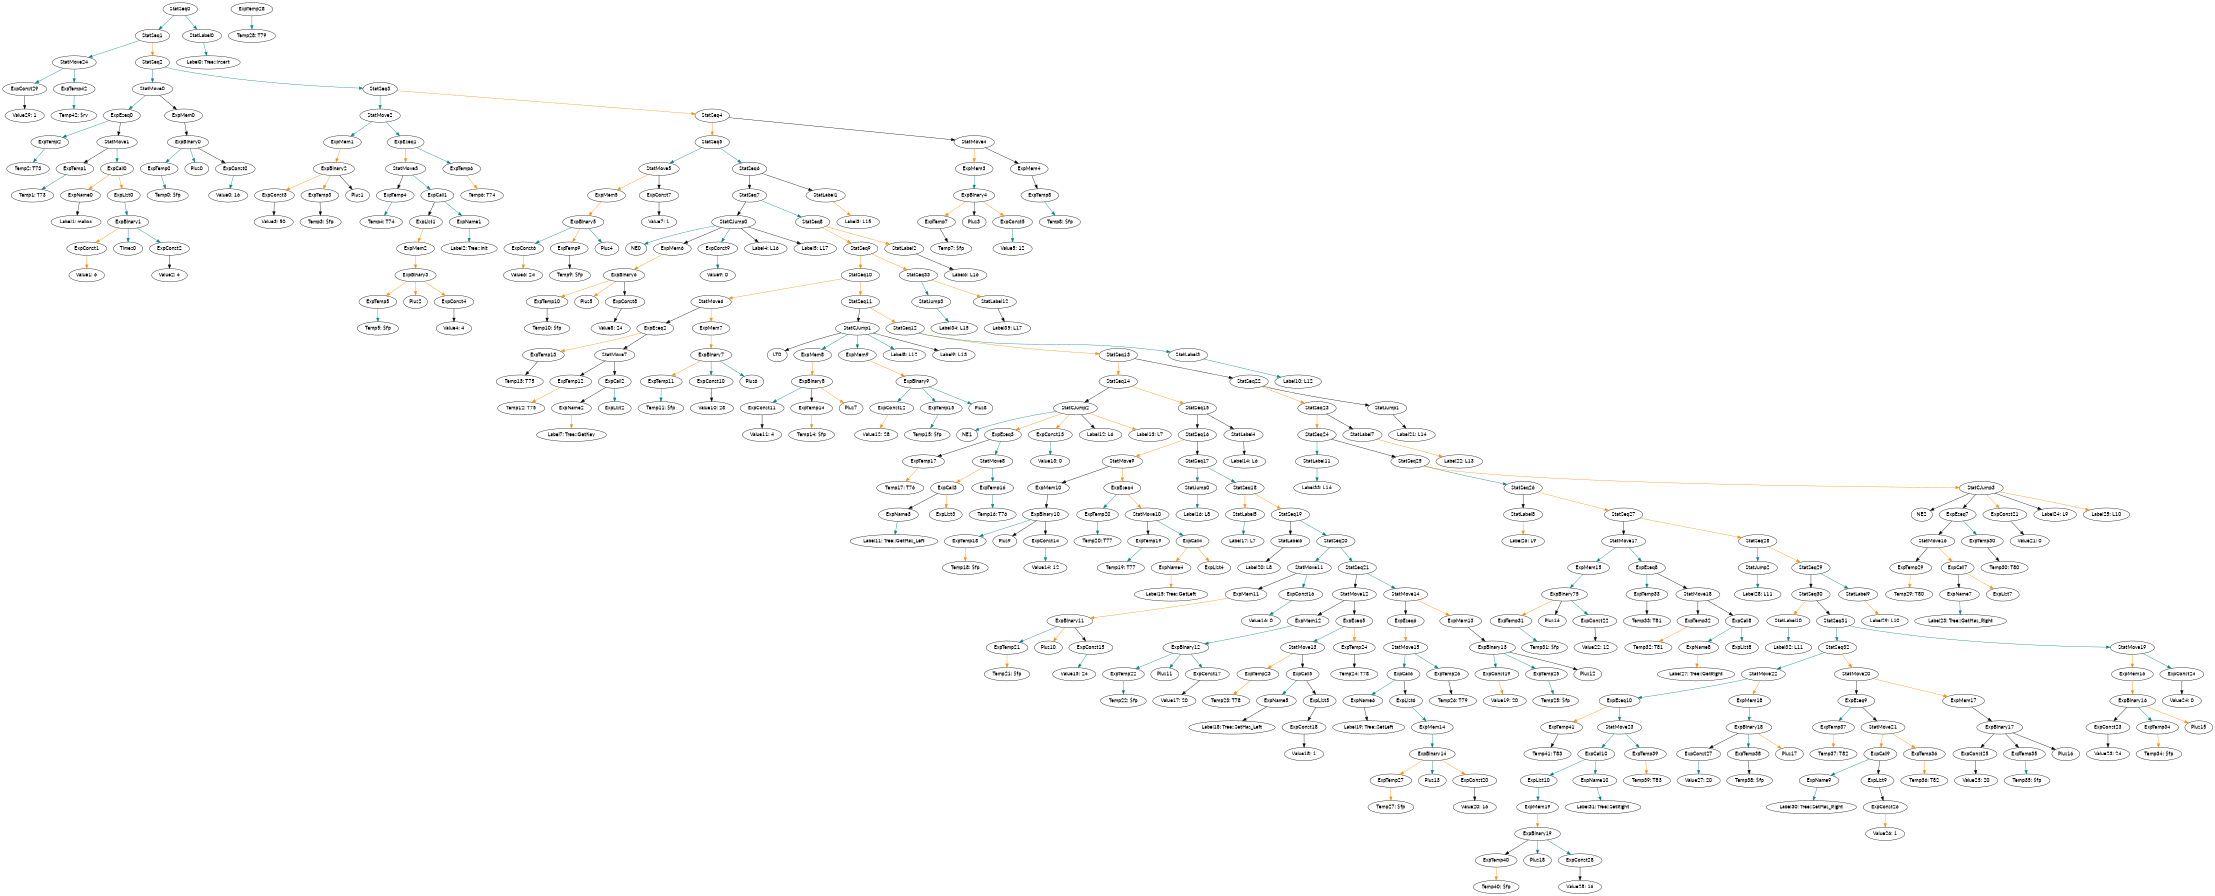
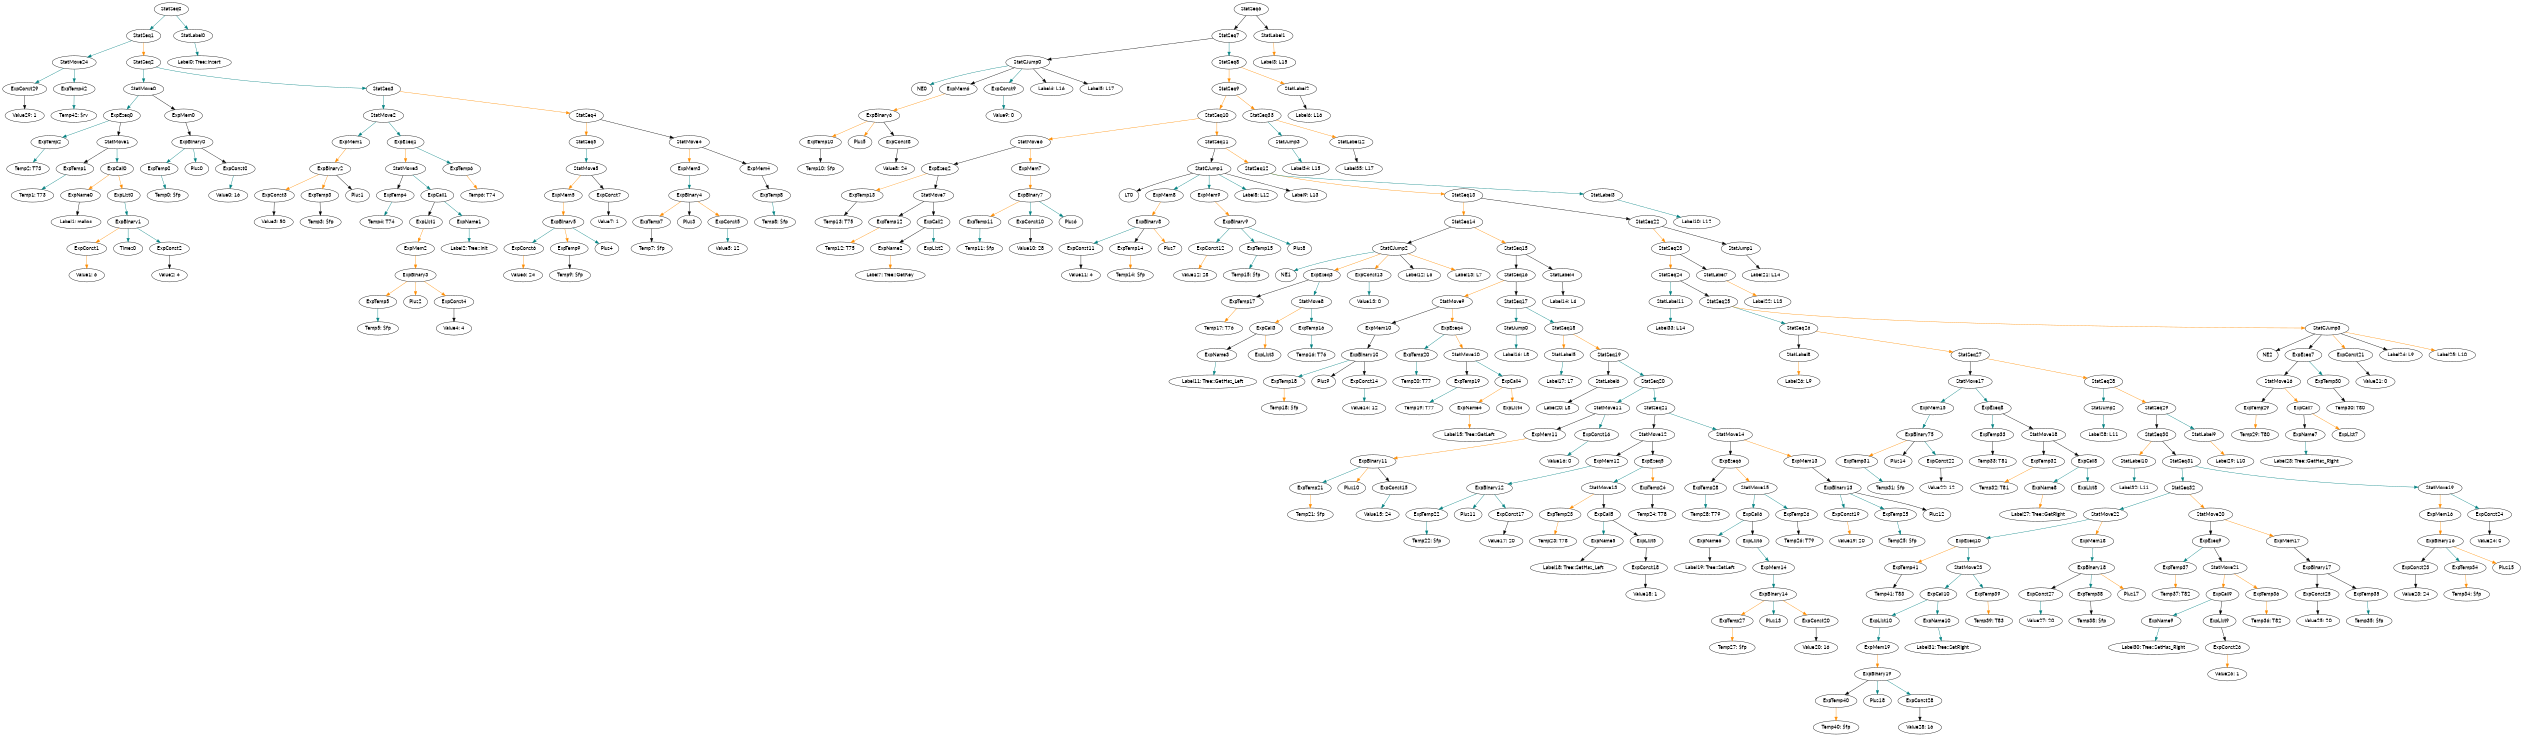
(729, 154) -> none
none -> (1719, 473)
(2066, 754) -> none
